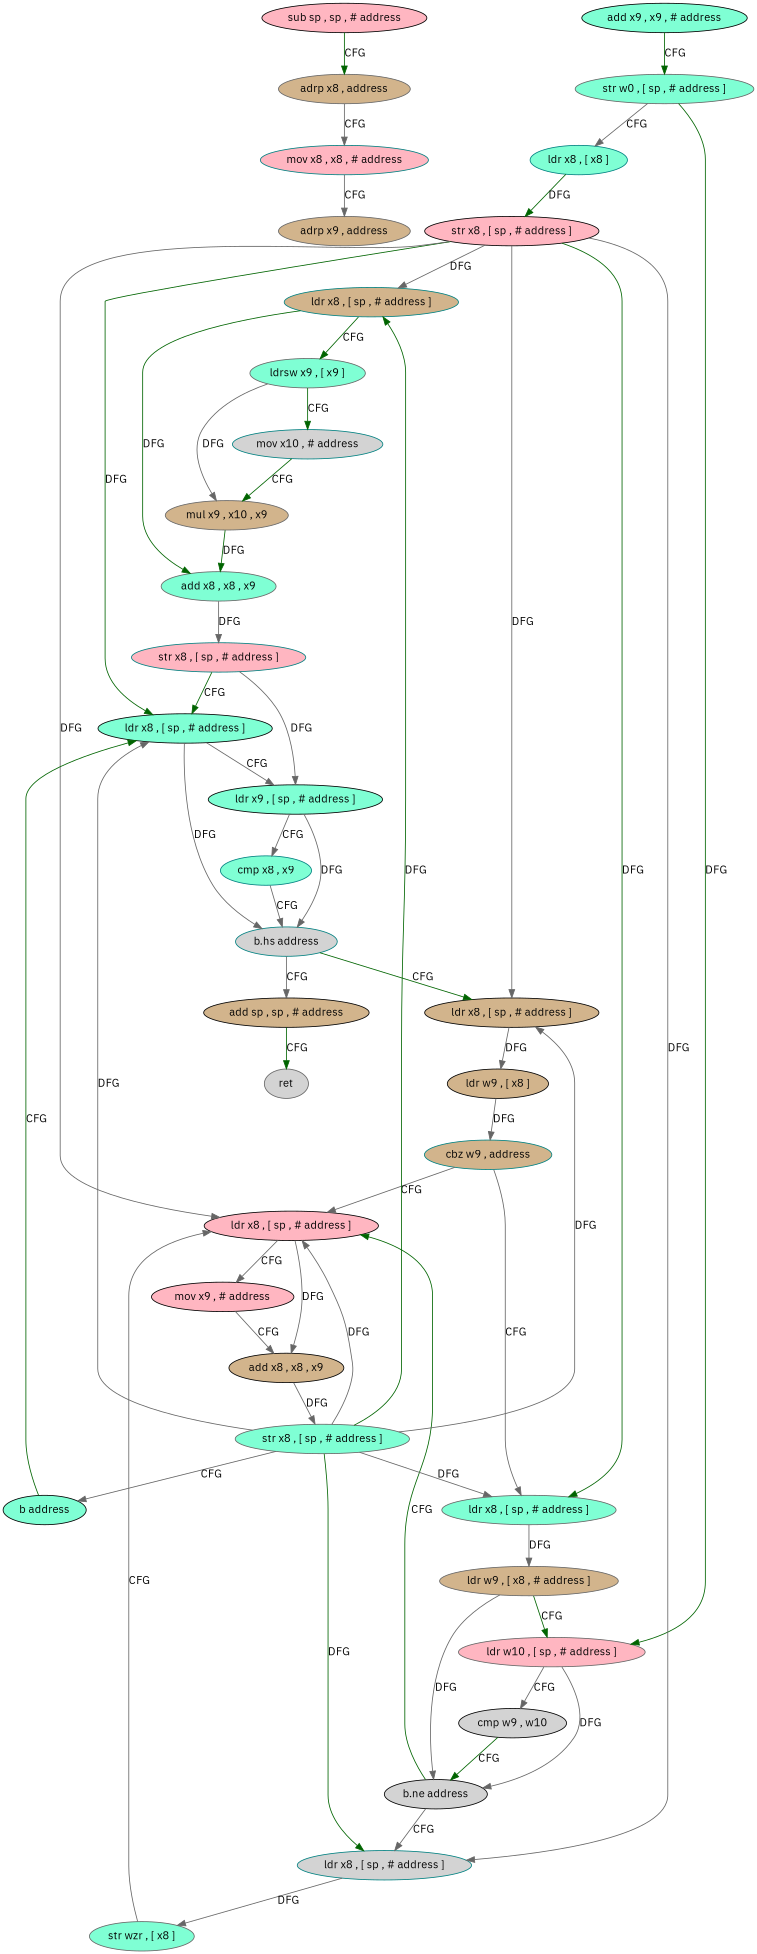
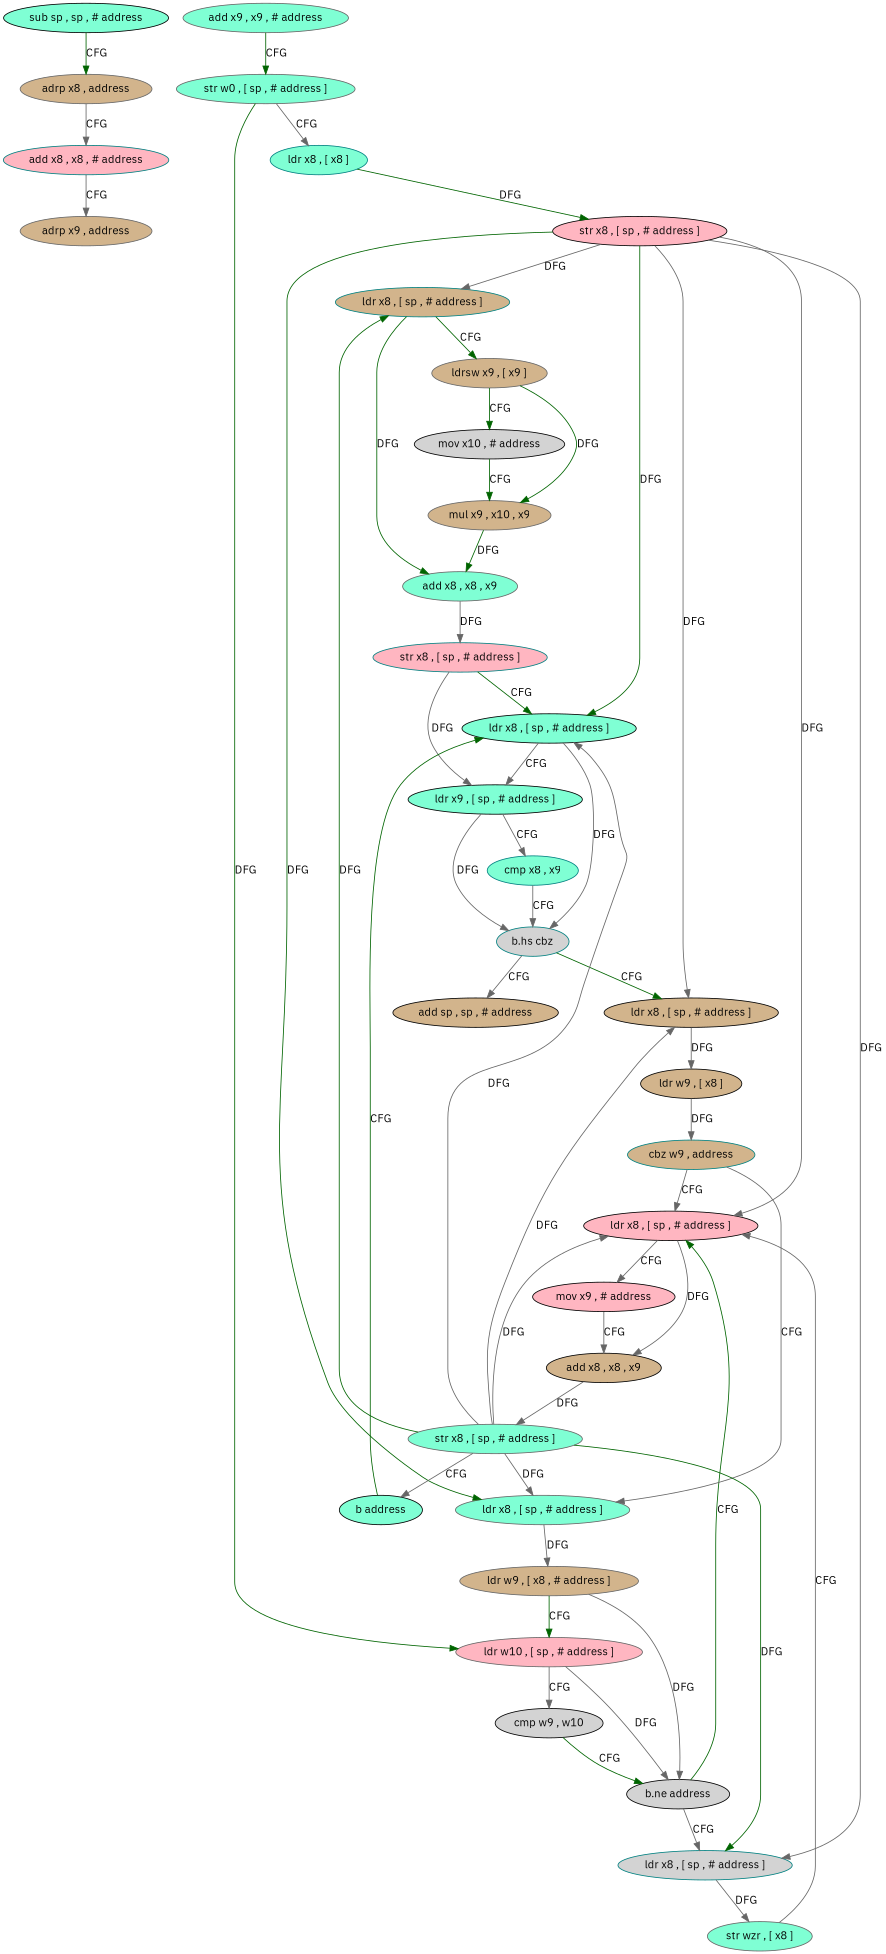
(344, 18) -> (86, 18)
(665, 18) -> (266, 18)
(344, 160) -> (86, 160)
(308, 373) -> (490, 373)
(206, 424) -> (576, 440)
(308, 444) -> (490, 444)
(286, 942) -> (533, 942)
(286, 1084) -> none
